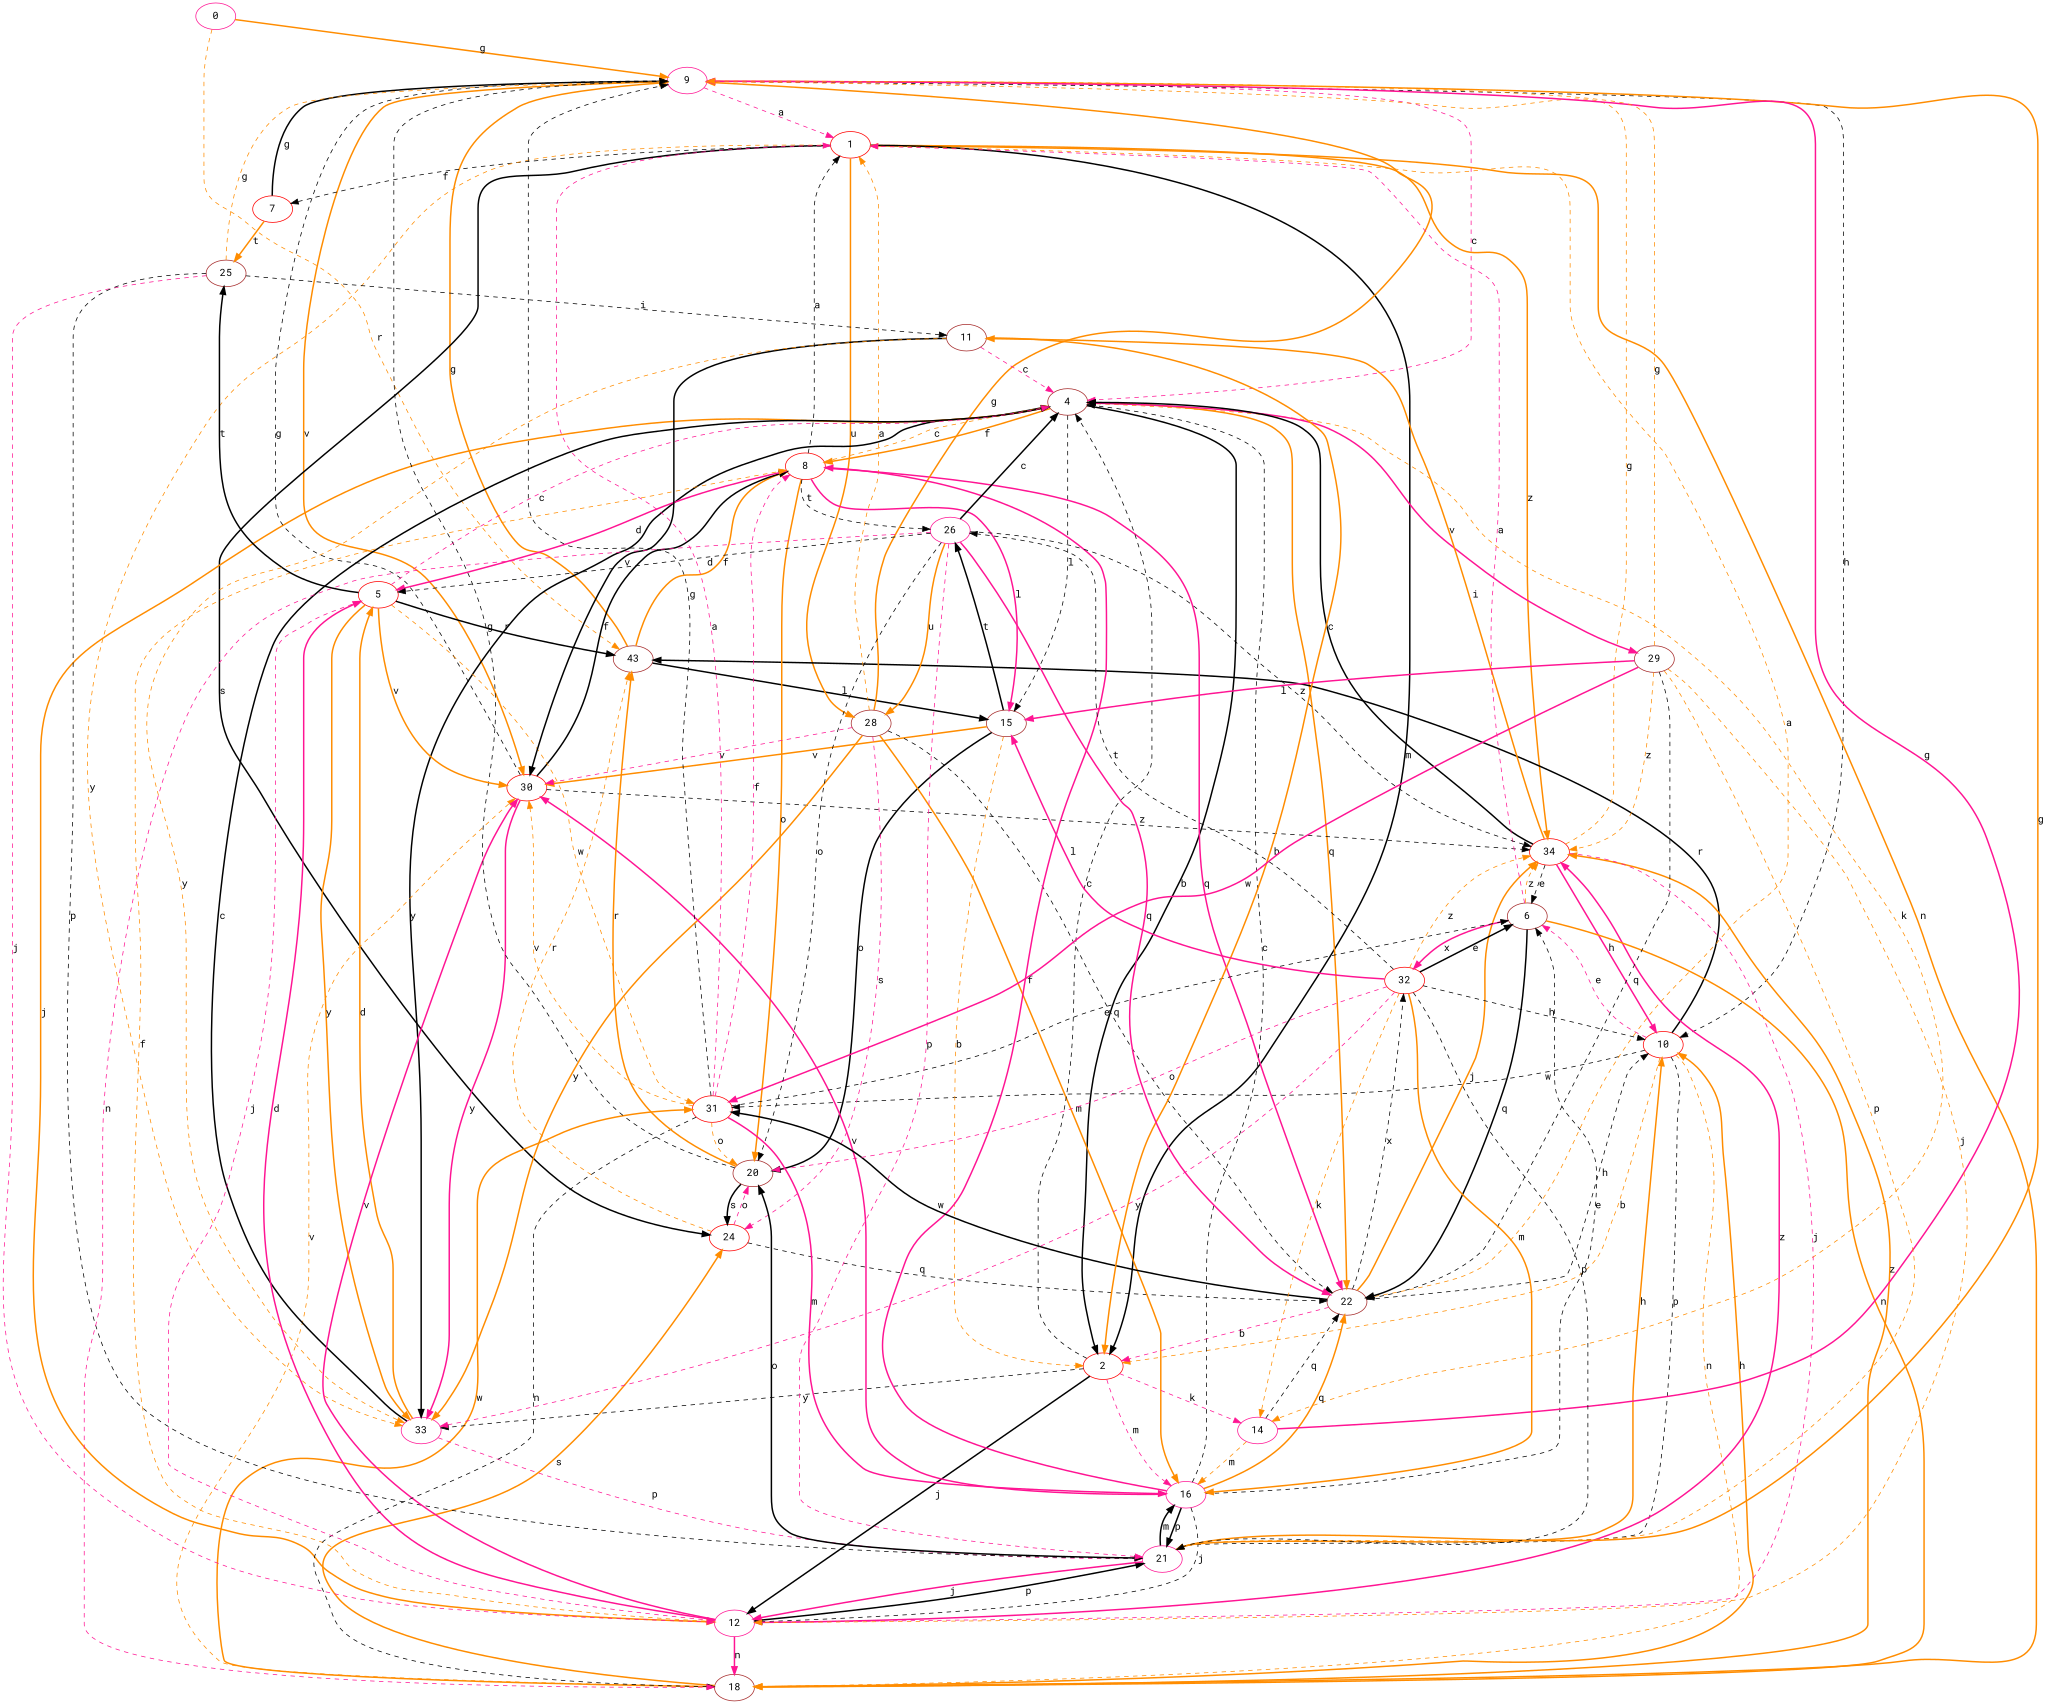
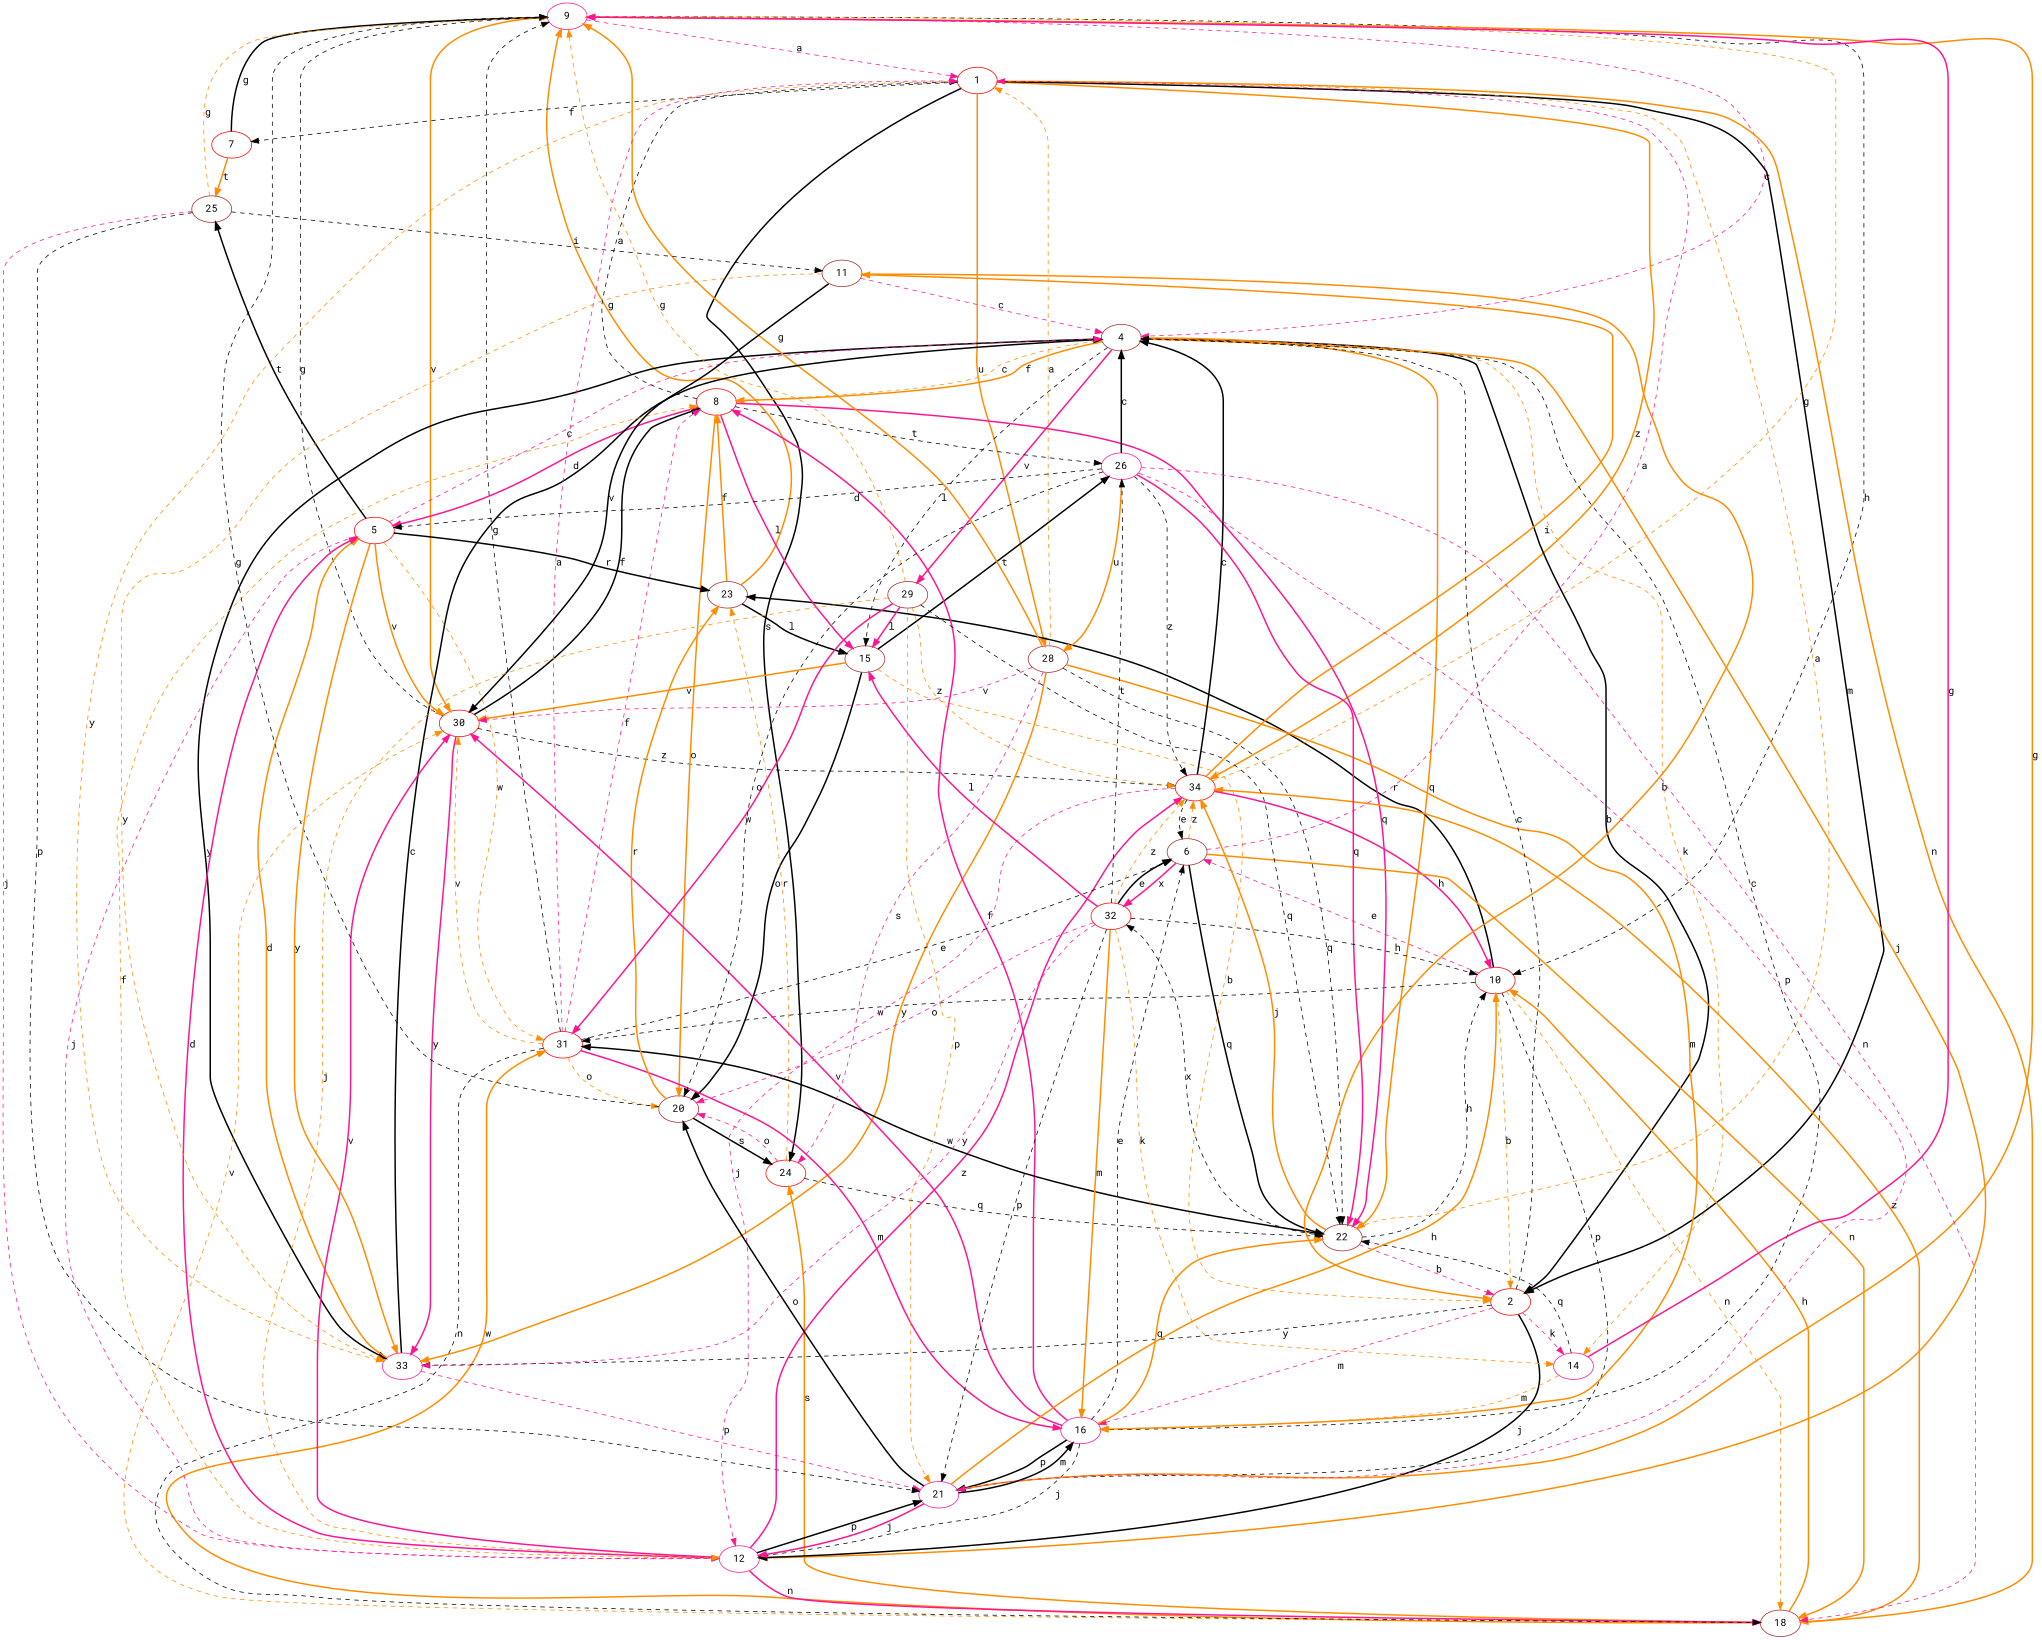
(216, 16) -> none
(633, 659) -> (727, 595)
